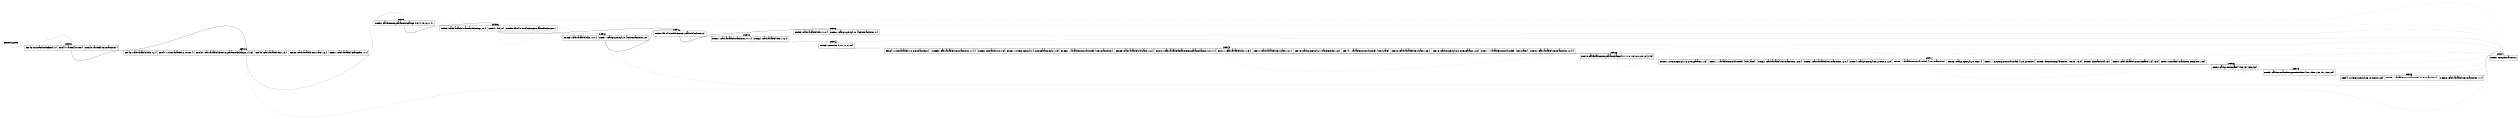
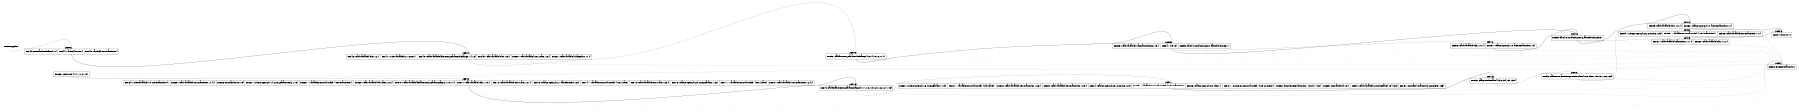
none -> (1782, 35)
(788, 42) -> none
